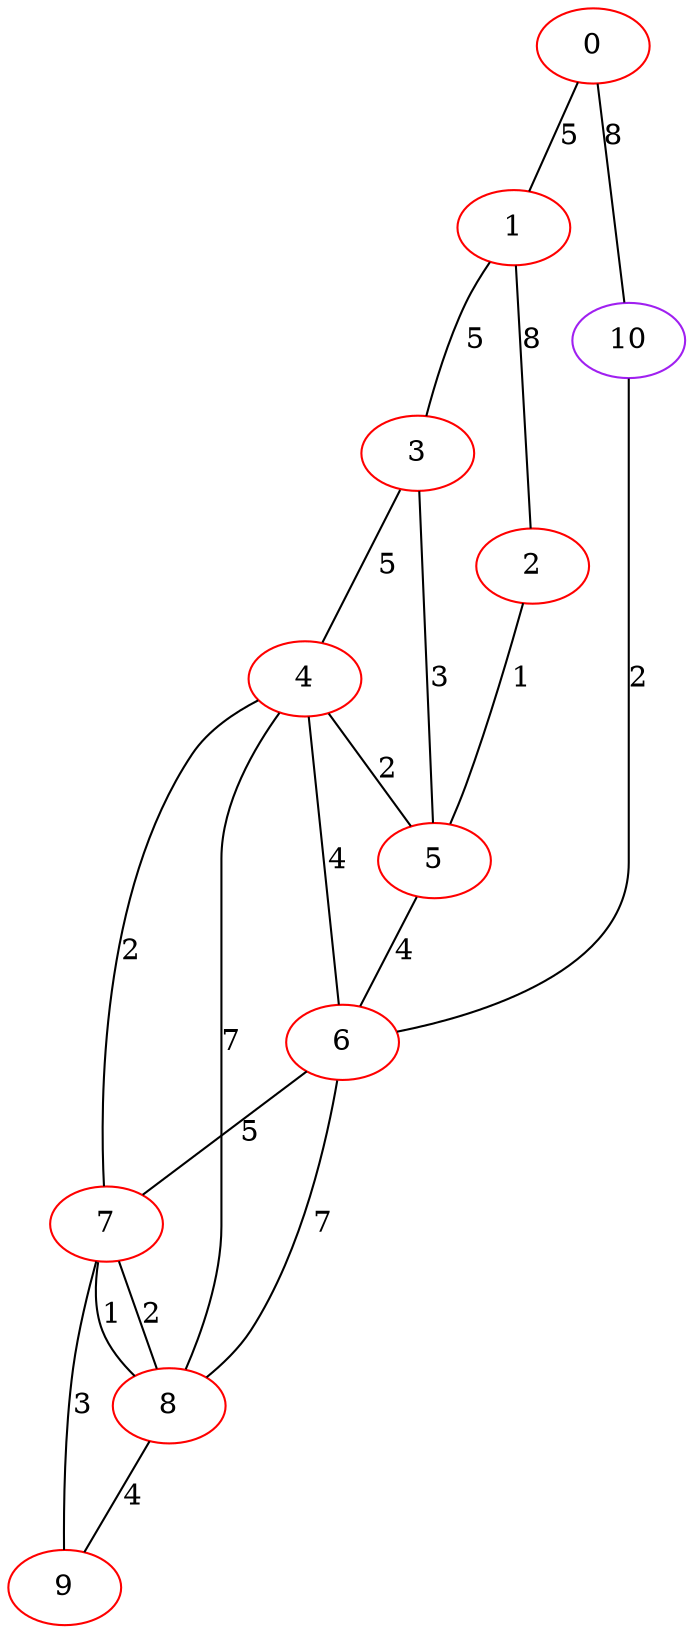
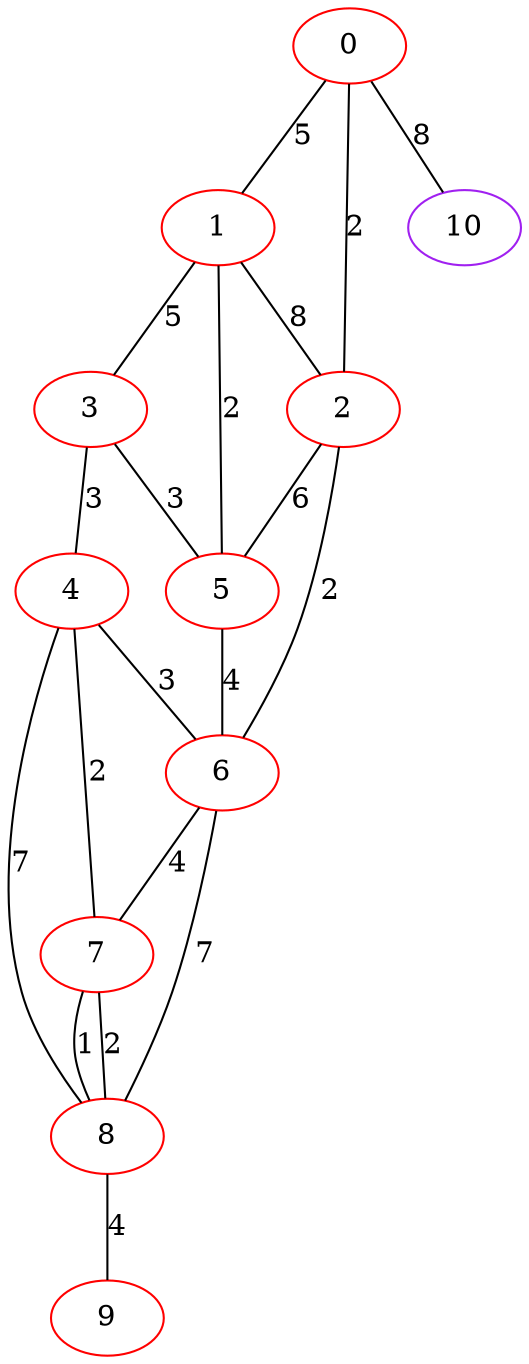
none -> (347, 228)
(389, 566) -> (95, 500)
(522, 679) -> (302, 500)
(370, 770) -> (220, 409)
(629, 775) -> (308, 598)
(338, 861) -> (168, 682)
(251, 1133) -> (178, 864)
(69, 1404) -> none
